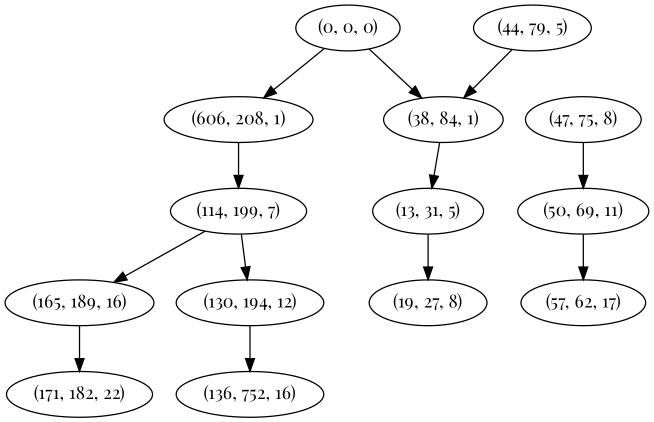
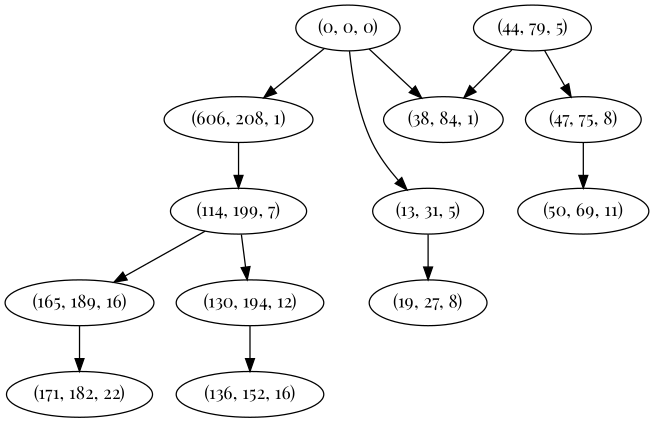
none -> (555, 68)
(437, 159) -> (363, 120)
(583, 303) -> none
(250, 394) -> (250, 394)
